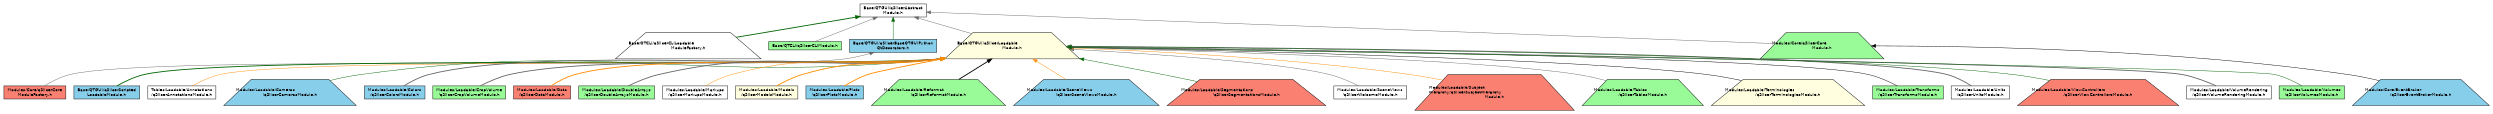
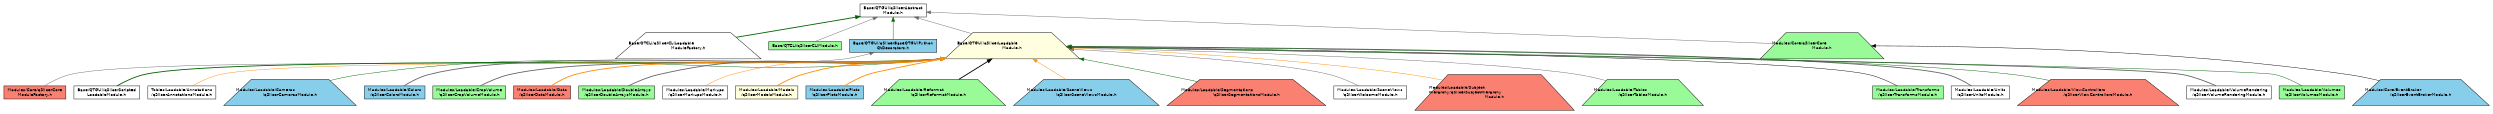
(107, 92) -> (107, 92)
(1788, 92) -> none
